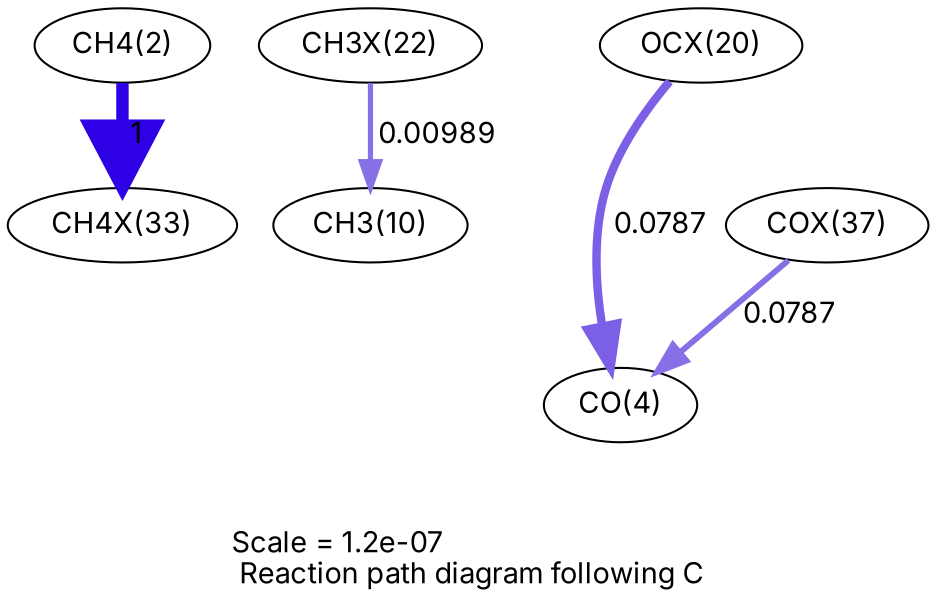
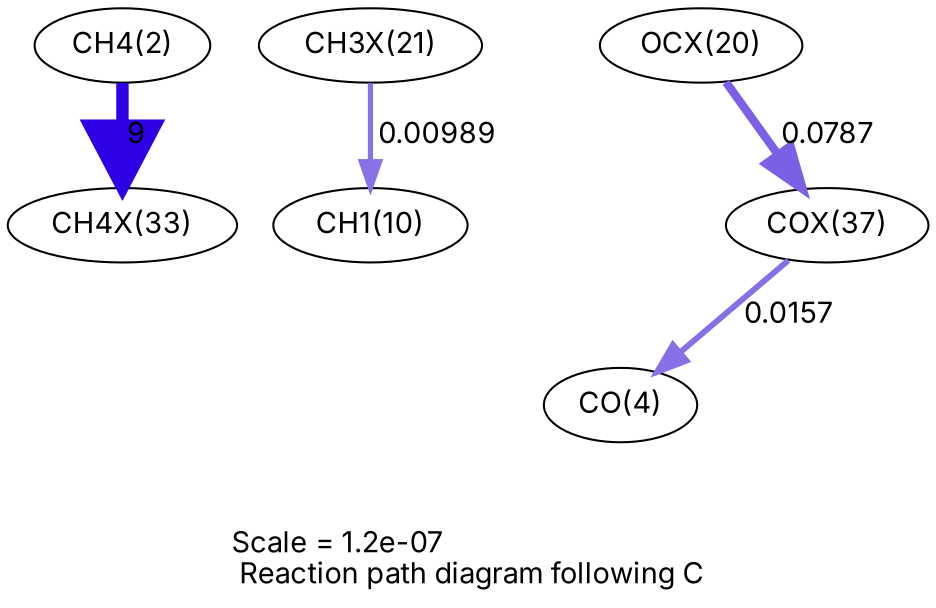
(370, 45) -> (370, 45)
(133, 135) -> (133, 135)
(604, 195) -> (752, 118)
(370, 225) -> (370, 225)
(786, 315) -> (786, 315)
